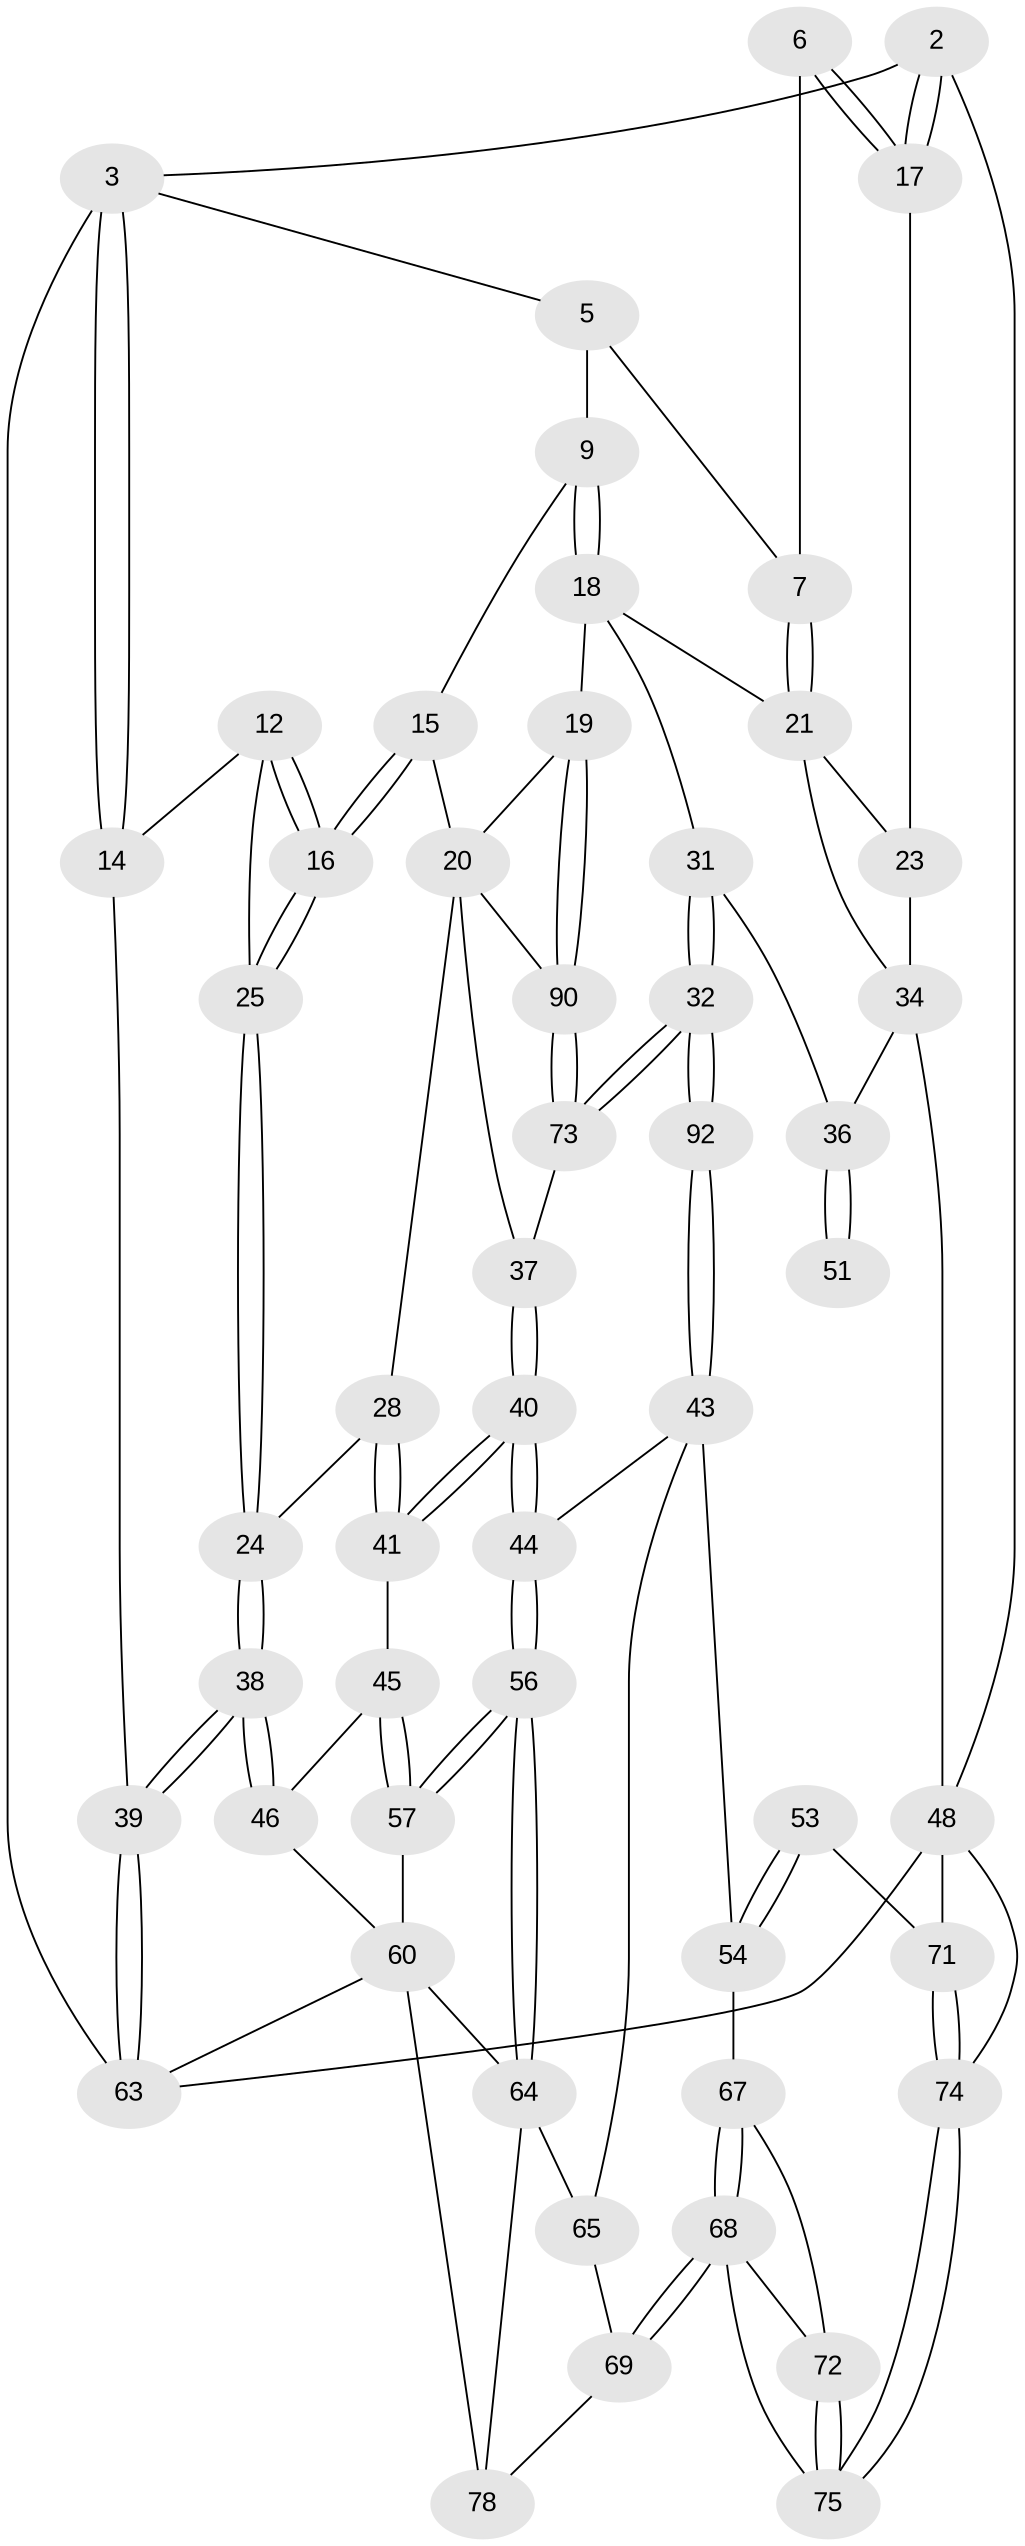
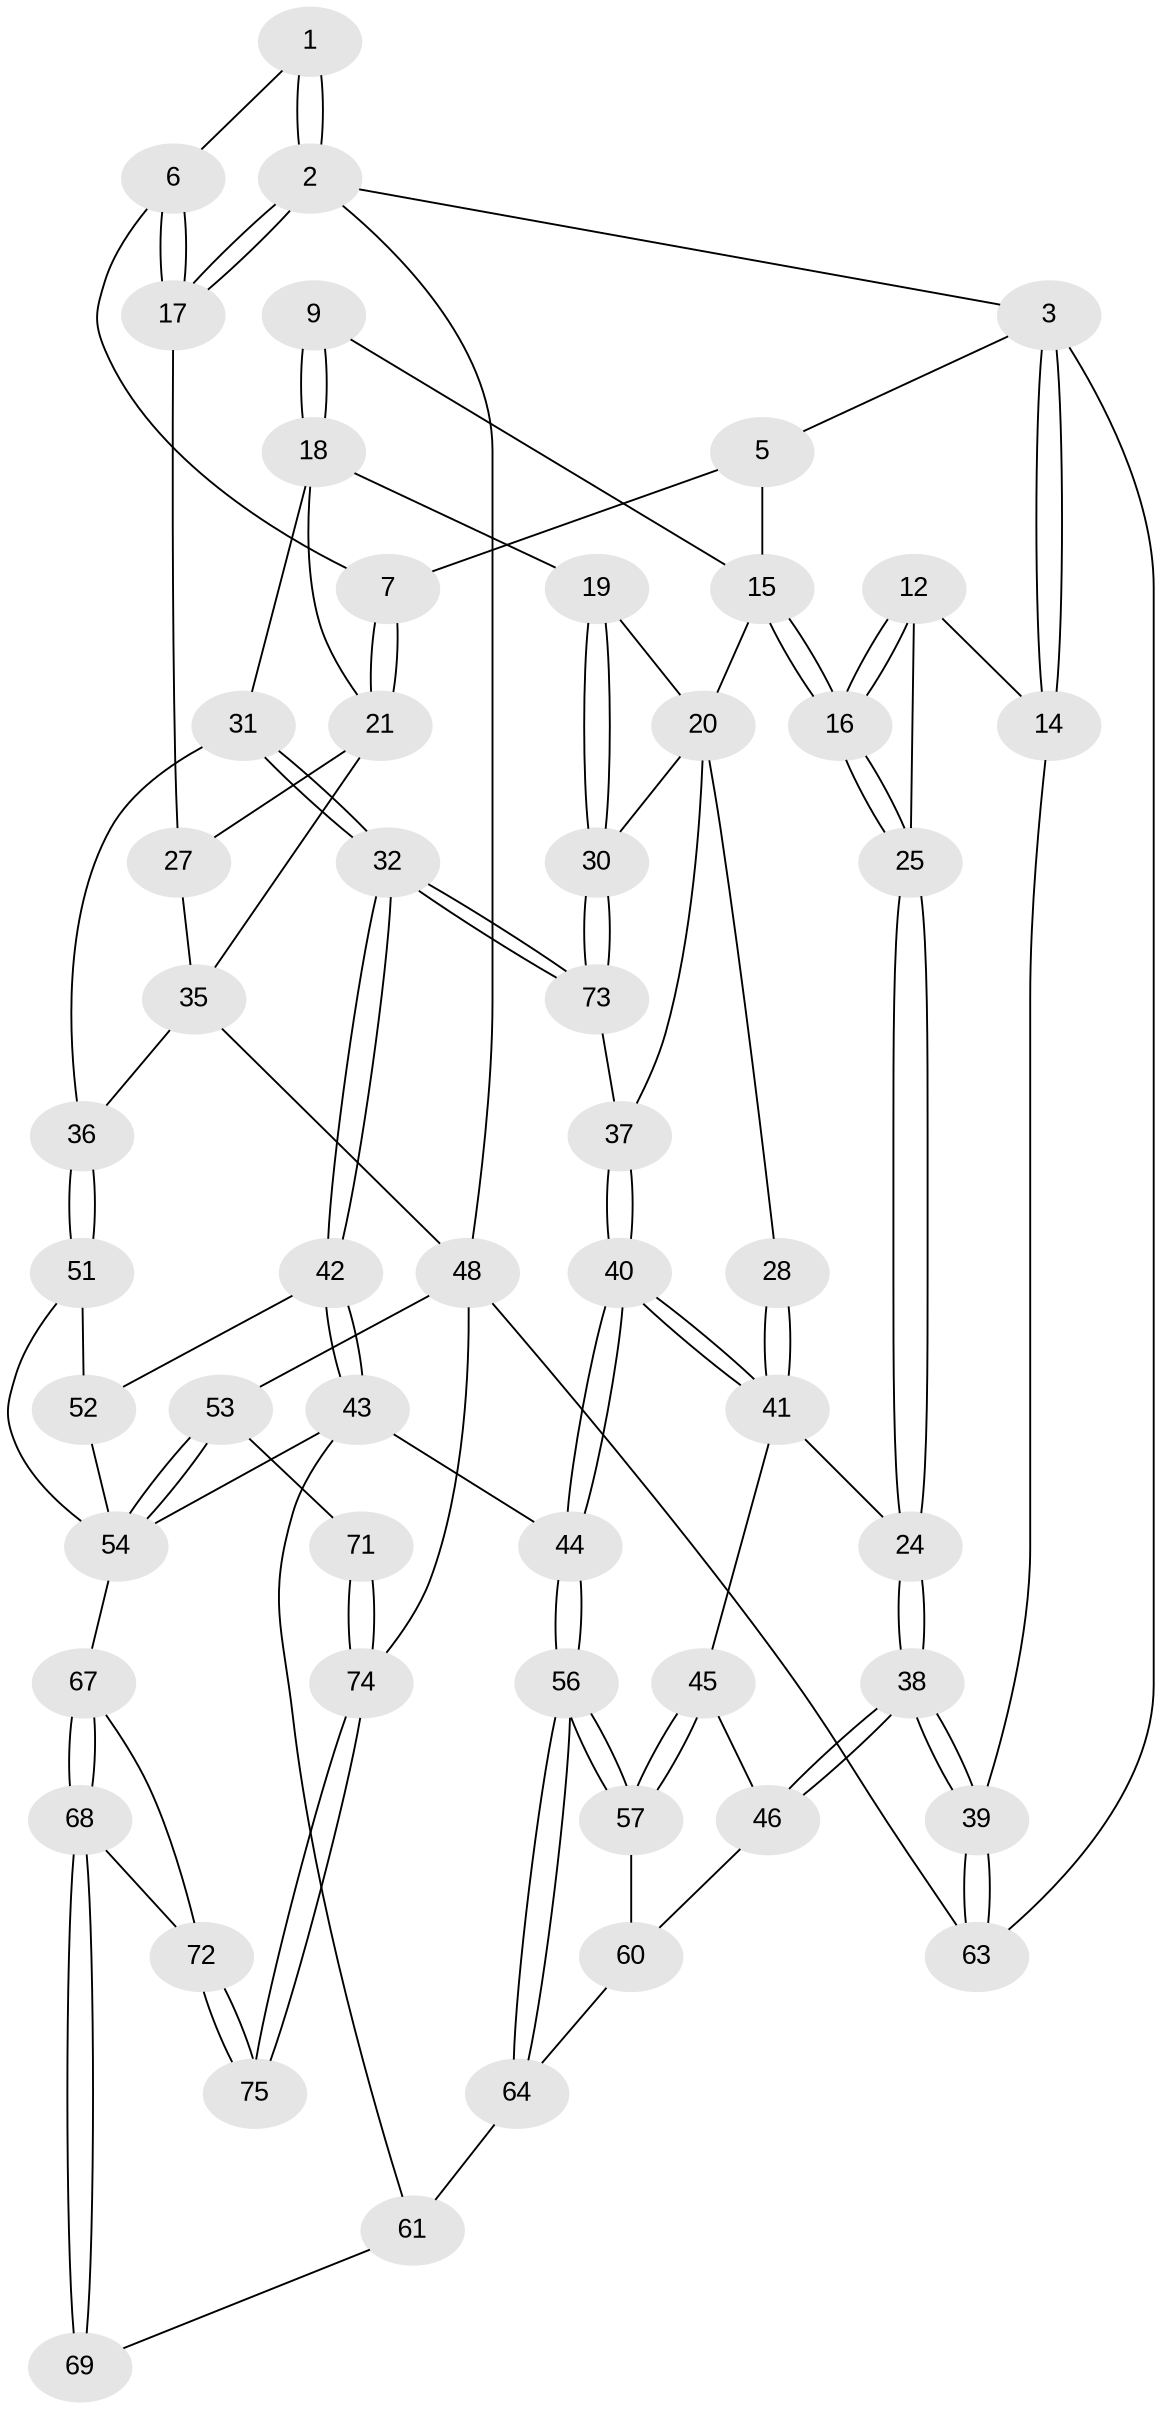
none -> (310, 42)
(587, 384) -> (762, 521)
(910, 863) -> (179, 863)
(564, 999) -> (597, 863)
(910, 999) -> (194, 999)
(701, 1136) -> (331, 1273)
none -> (84, 1410)
none -> (8, 1419)
(319, 1478) -> (844, 1478)
(942, 1889) -> (345, 1341)
(266, 2025) -> none
(587, 2231) -> (413, 2231)
(750, 2375) -> none
(483, 2504) -> none
